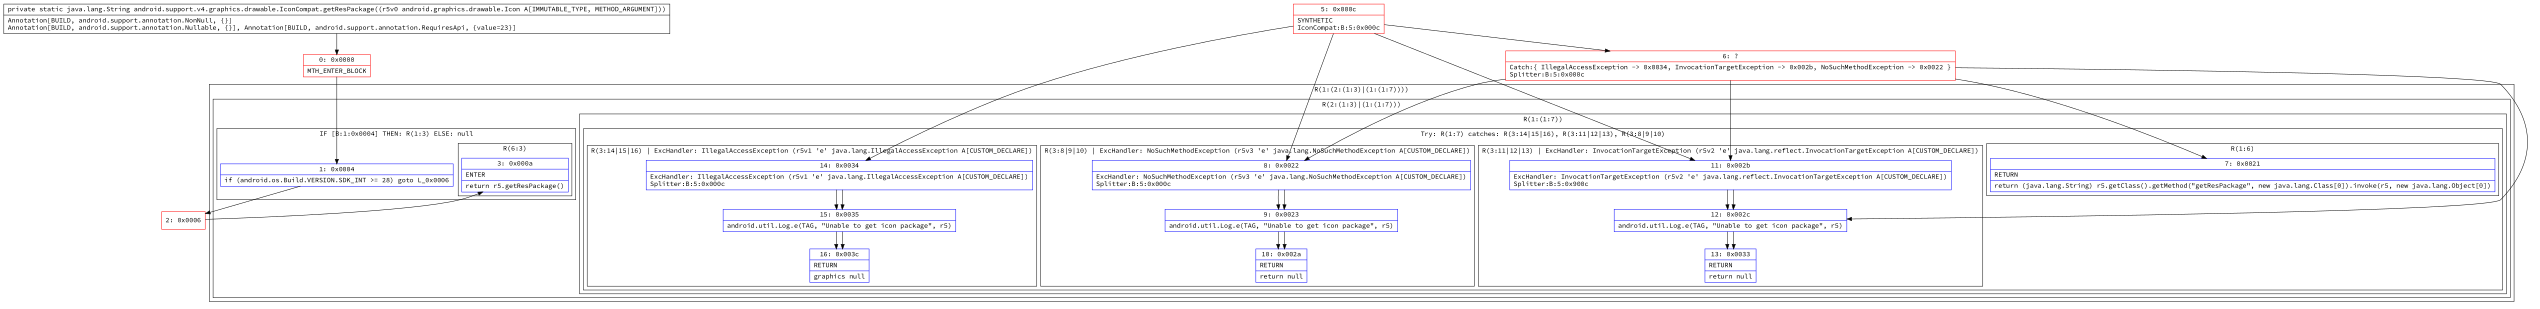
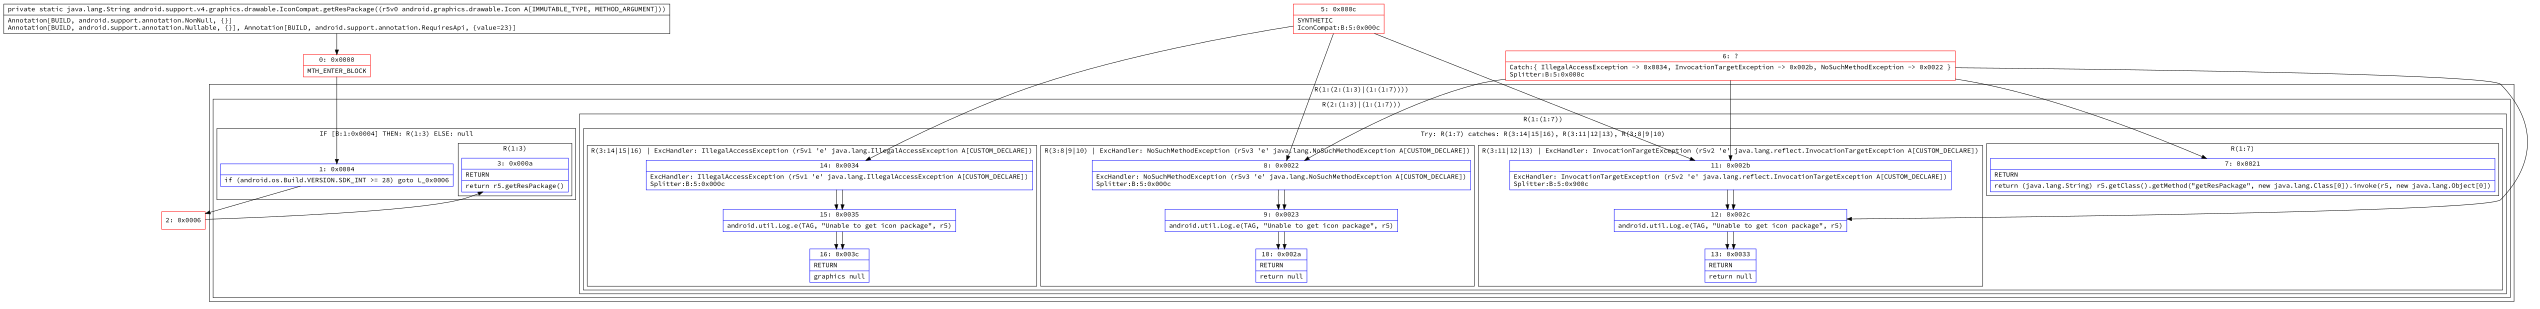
(1495, 38) -> none
(515, 149) -> (515, 149)
(2243, 149) -> (2243, 149)
(476, 175) -> (478, 175)
